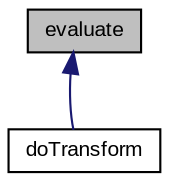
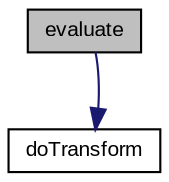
(70, 102) -> (99, 80)
